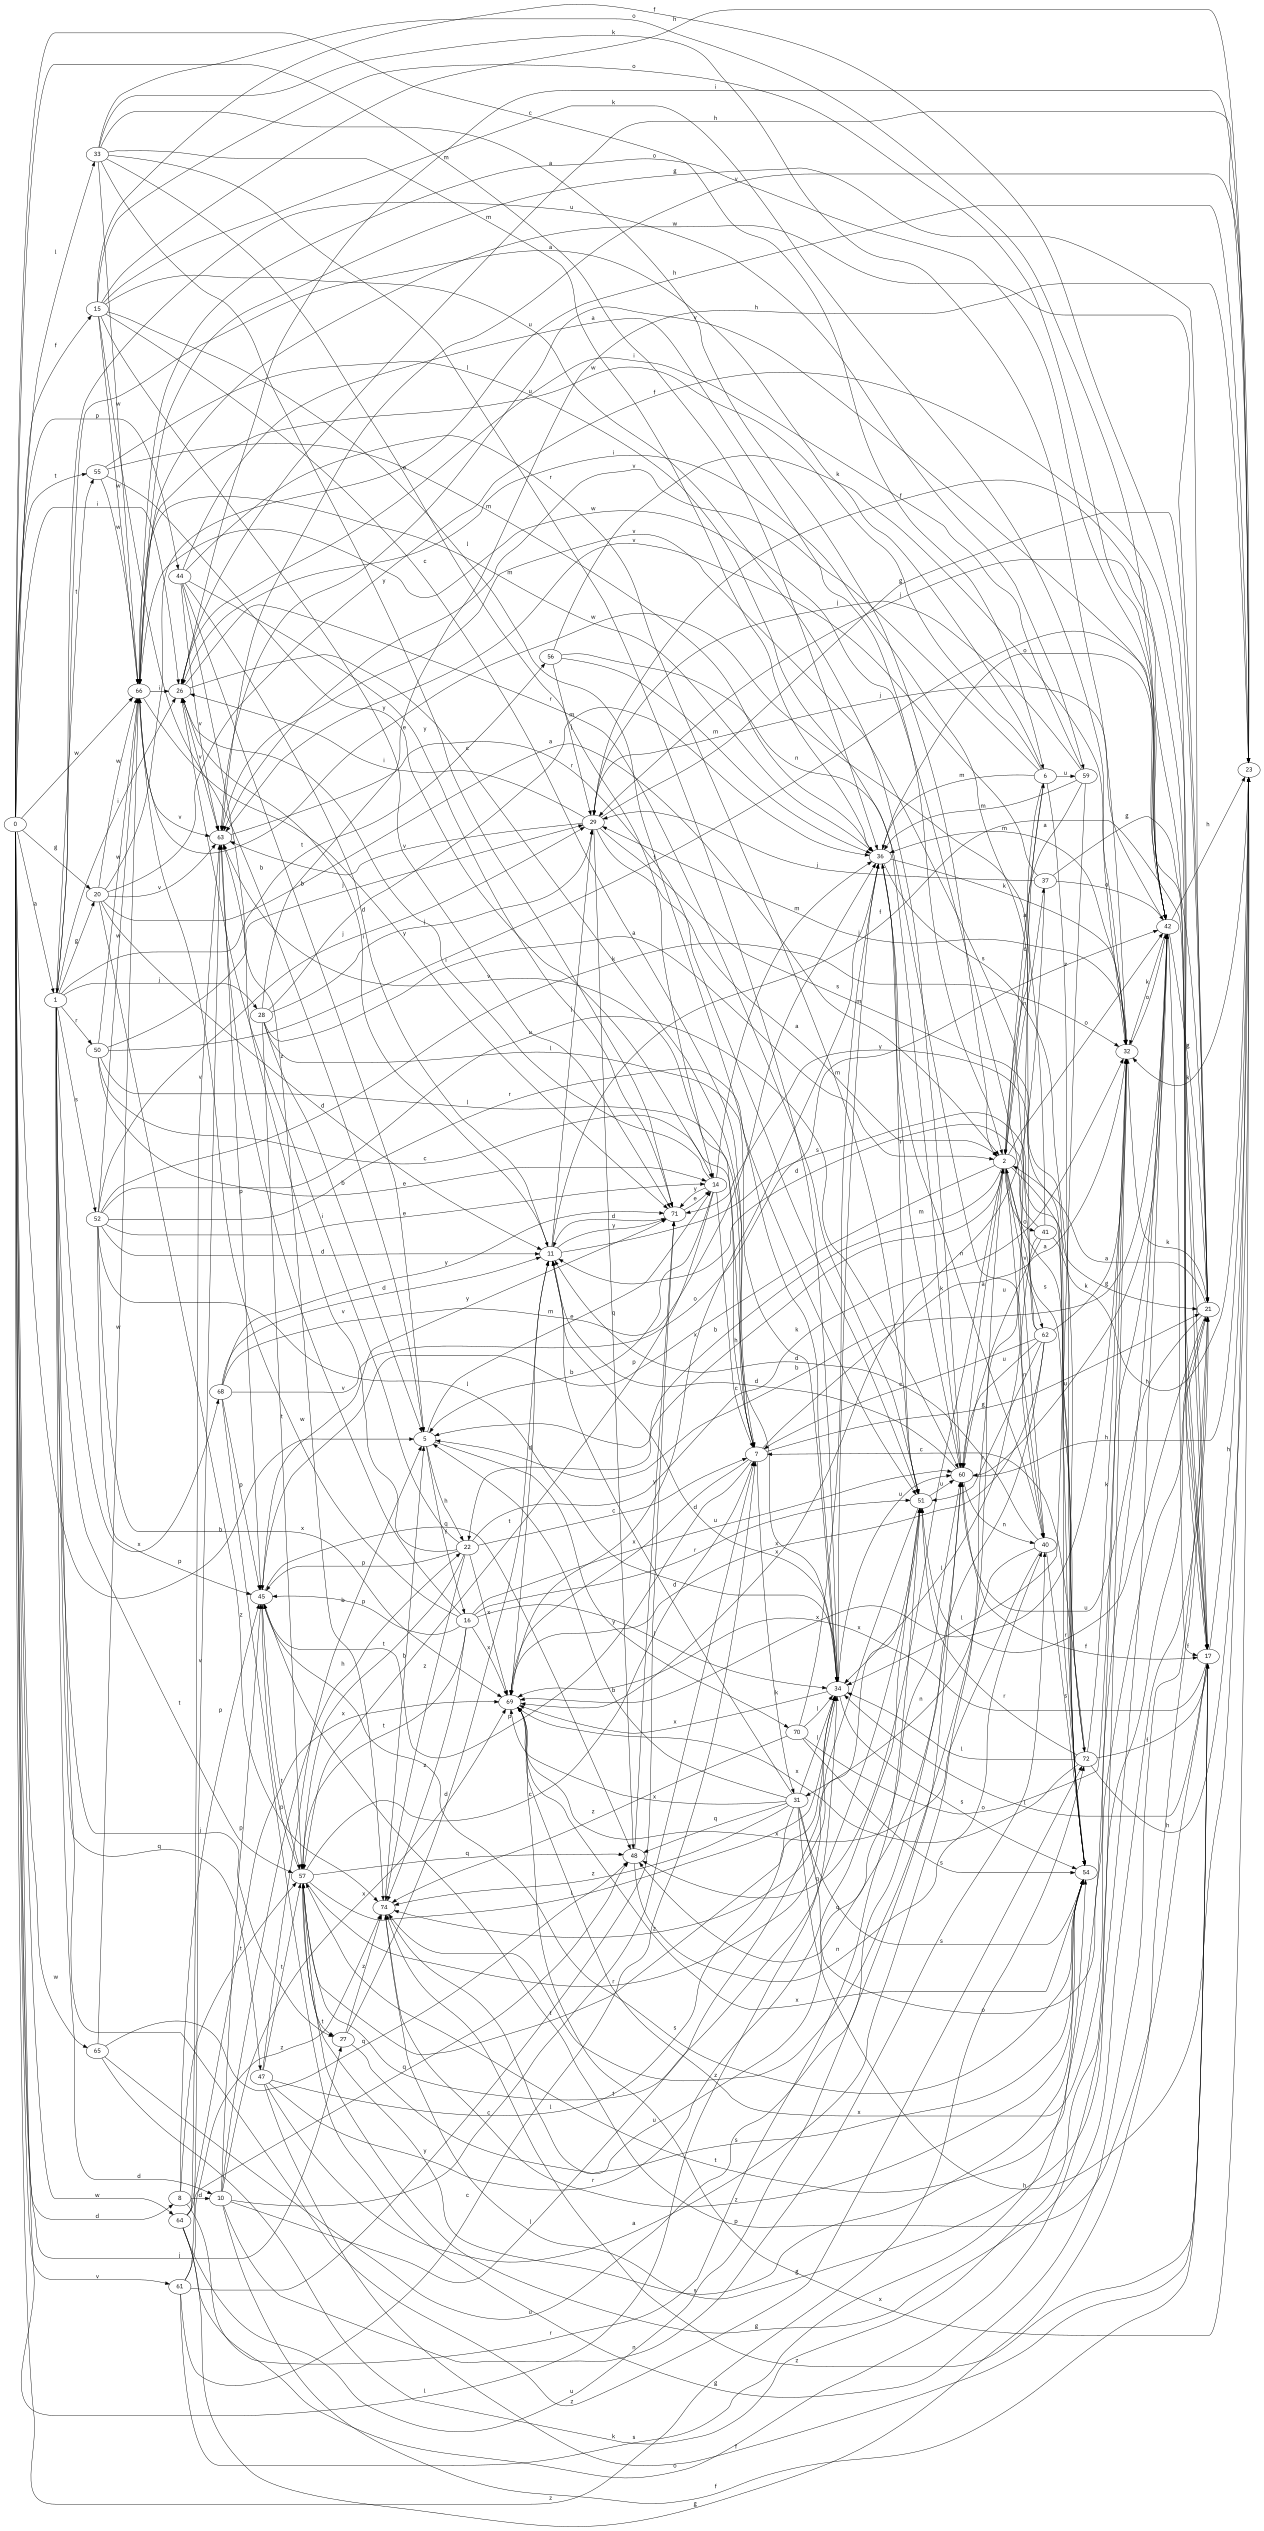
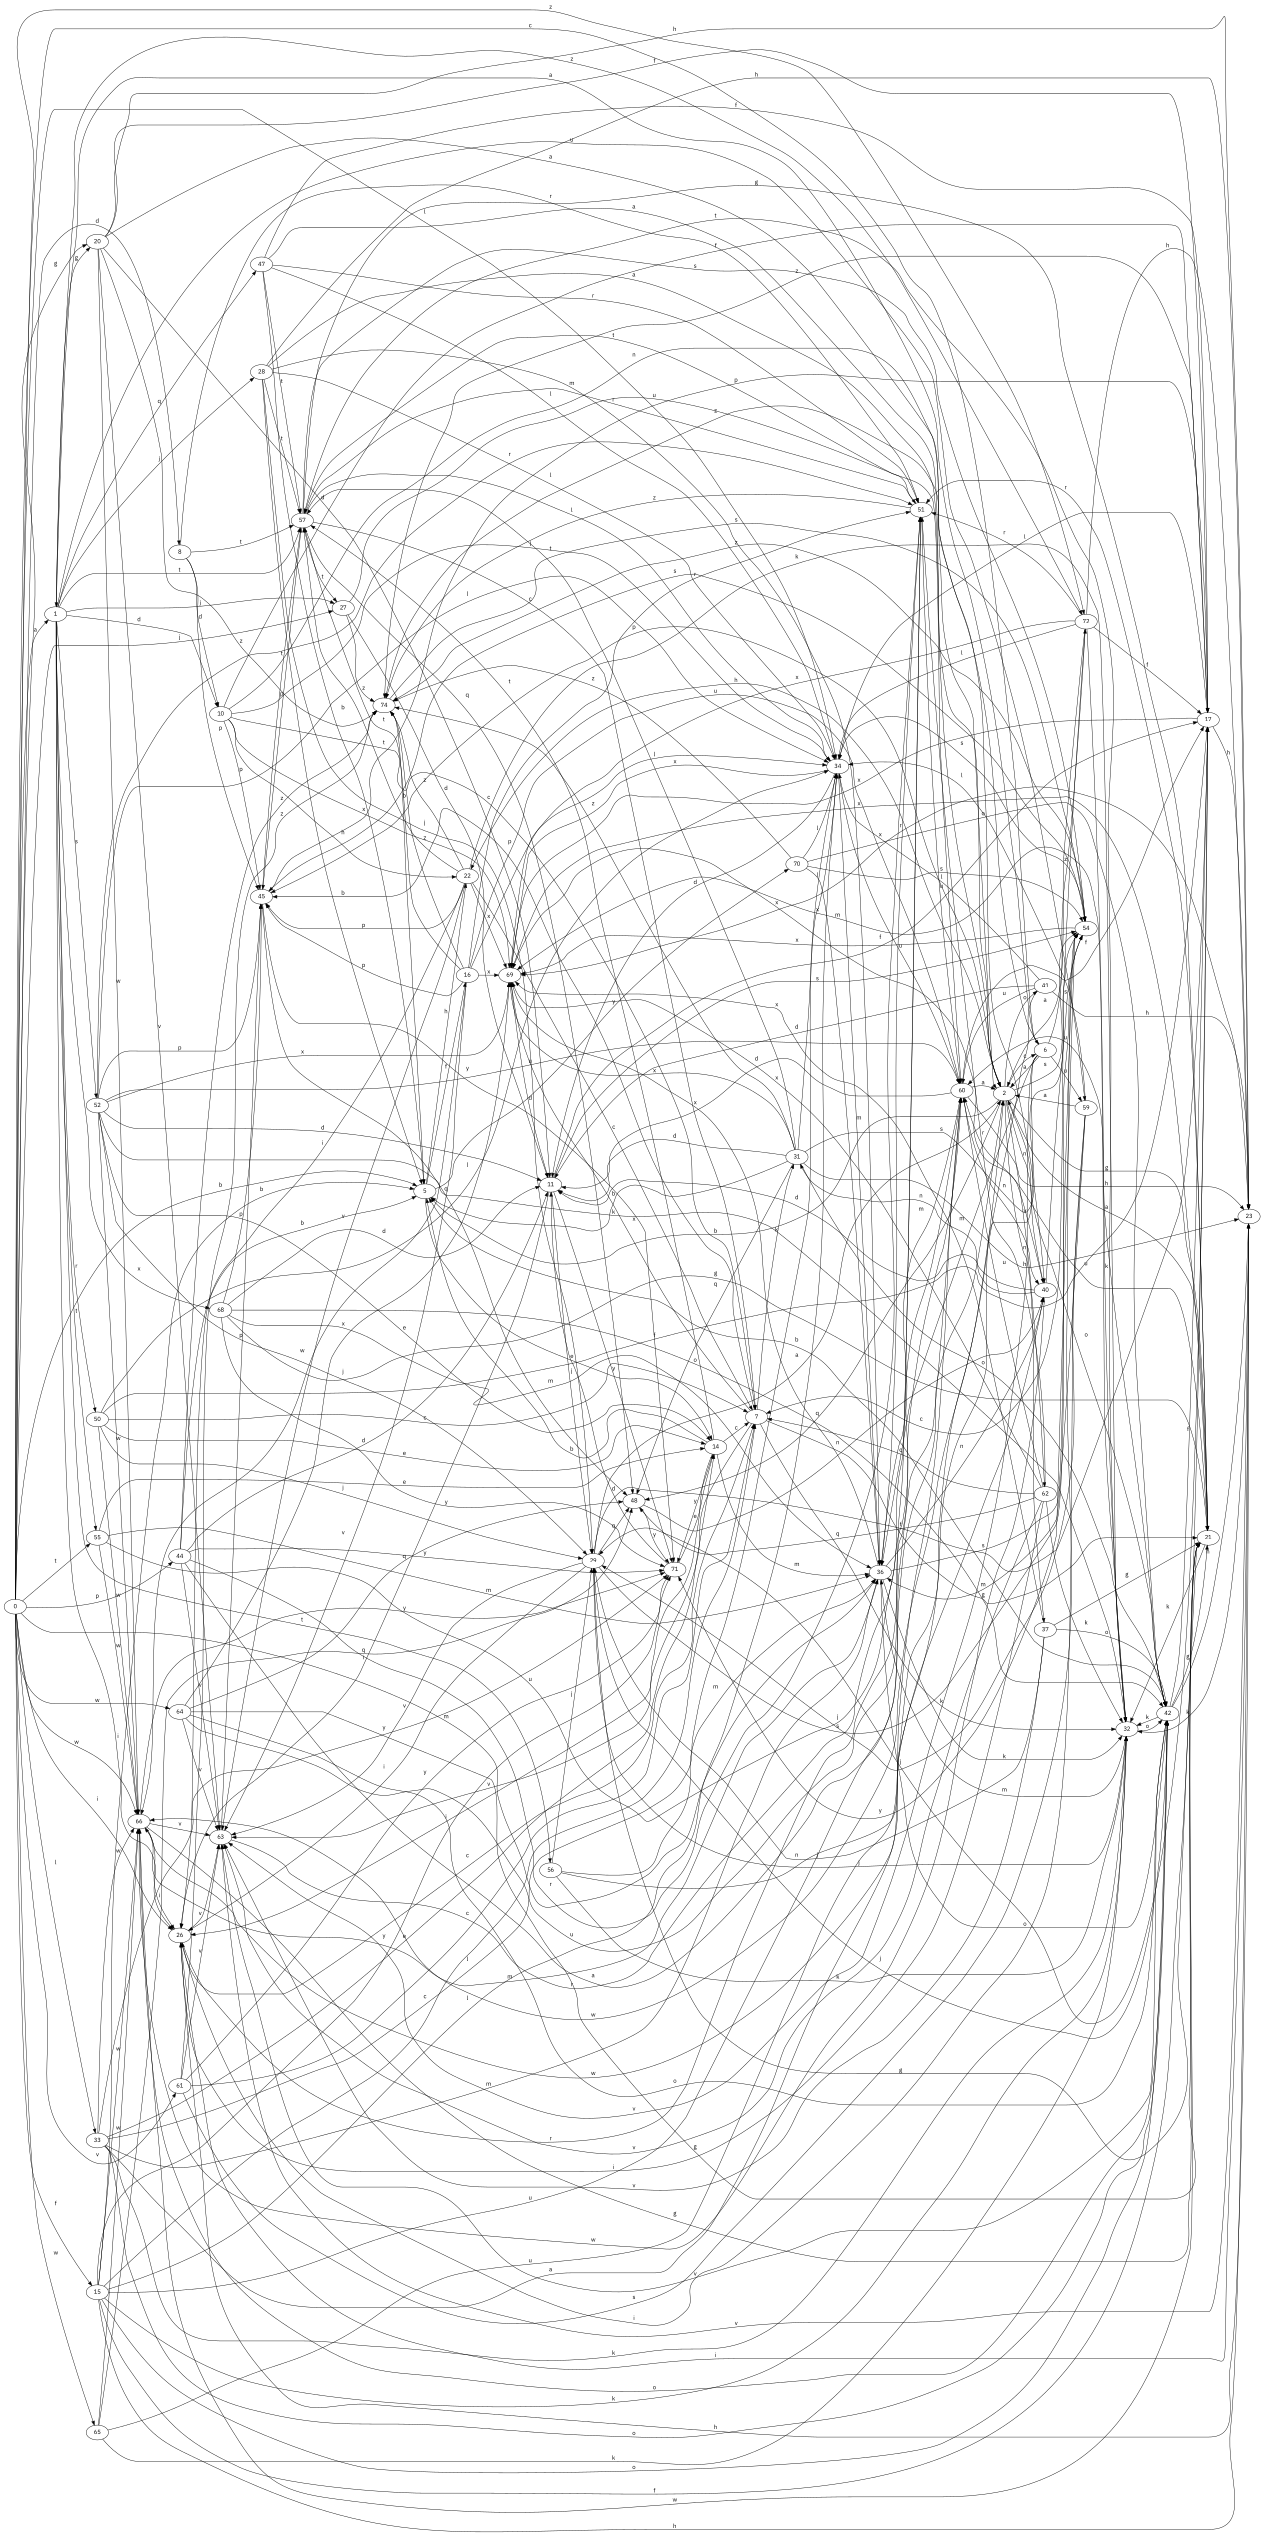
(993, 2209) -> none
